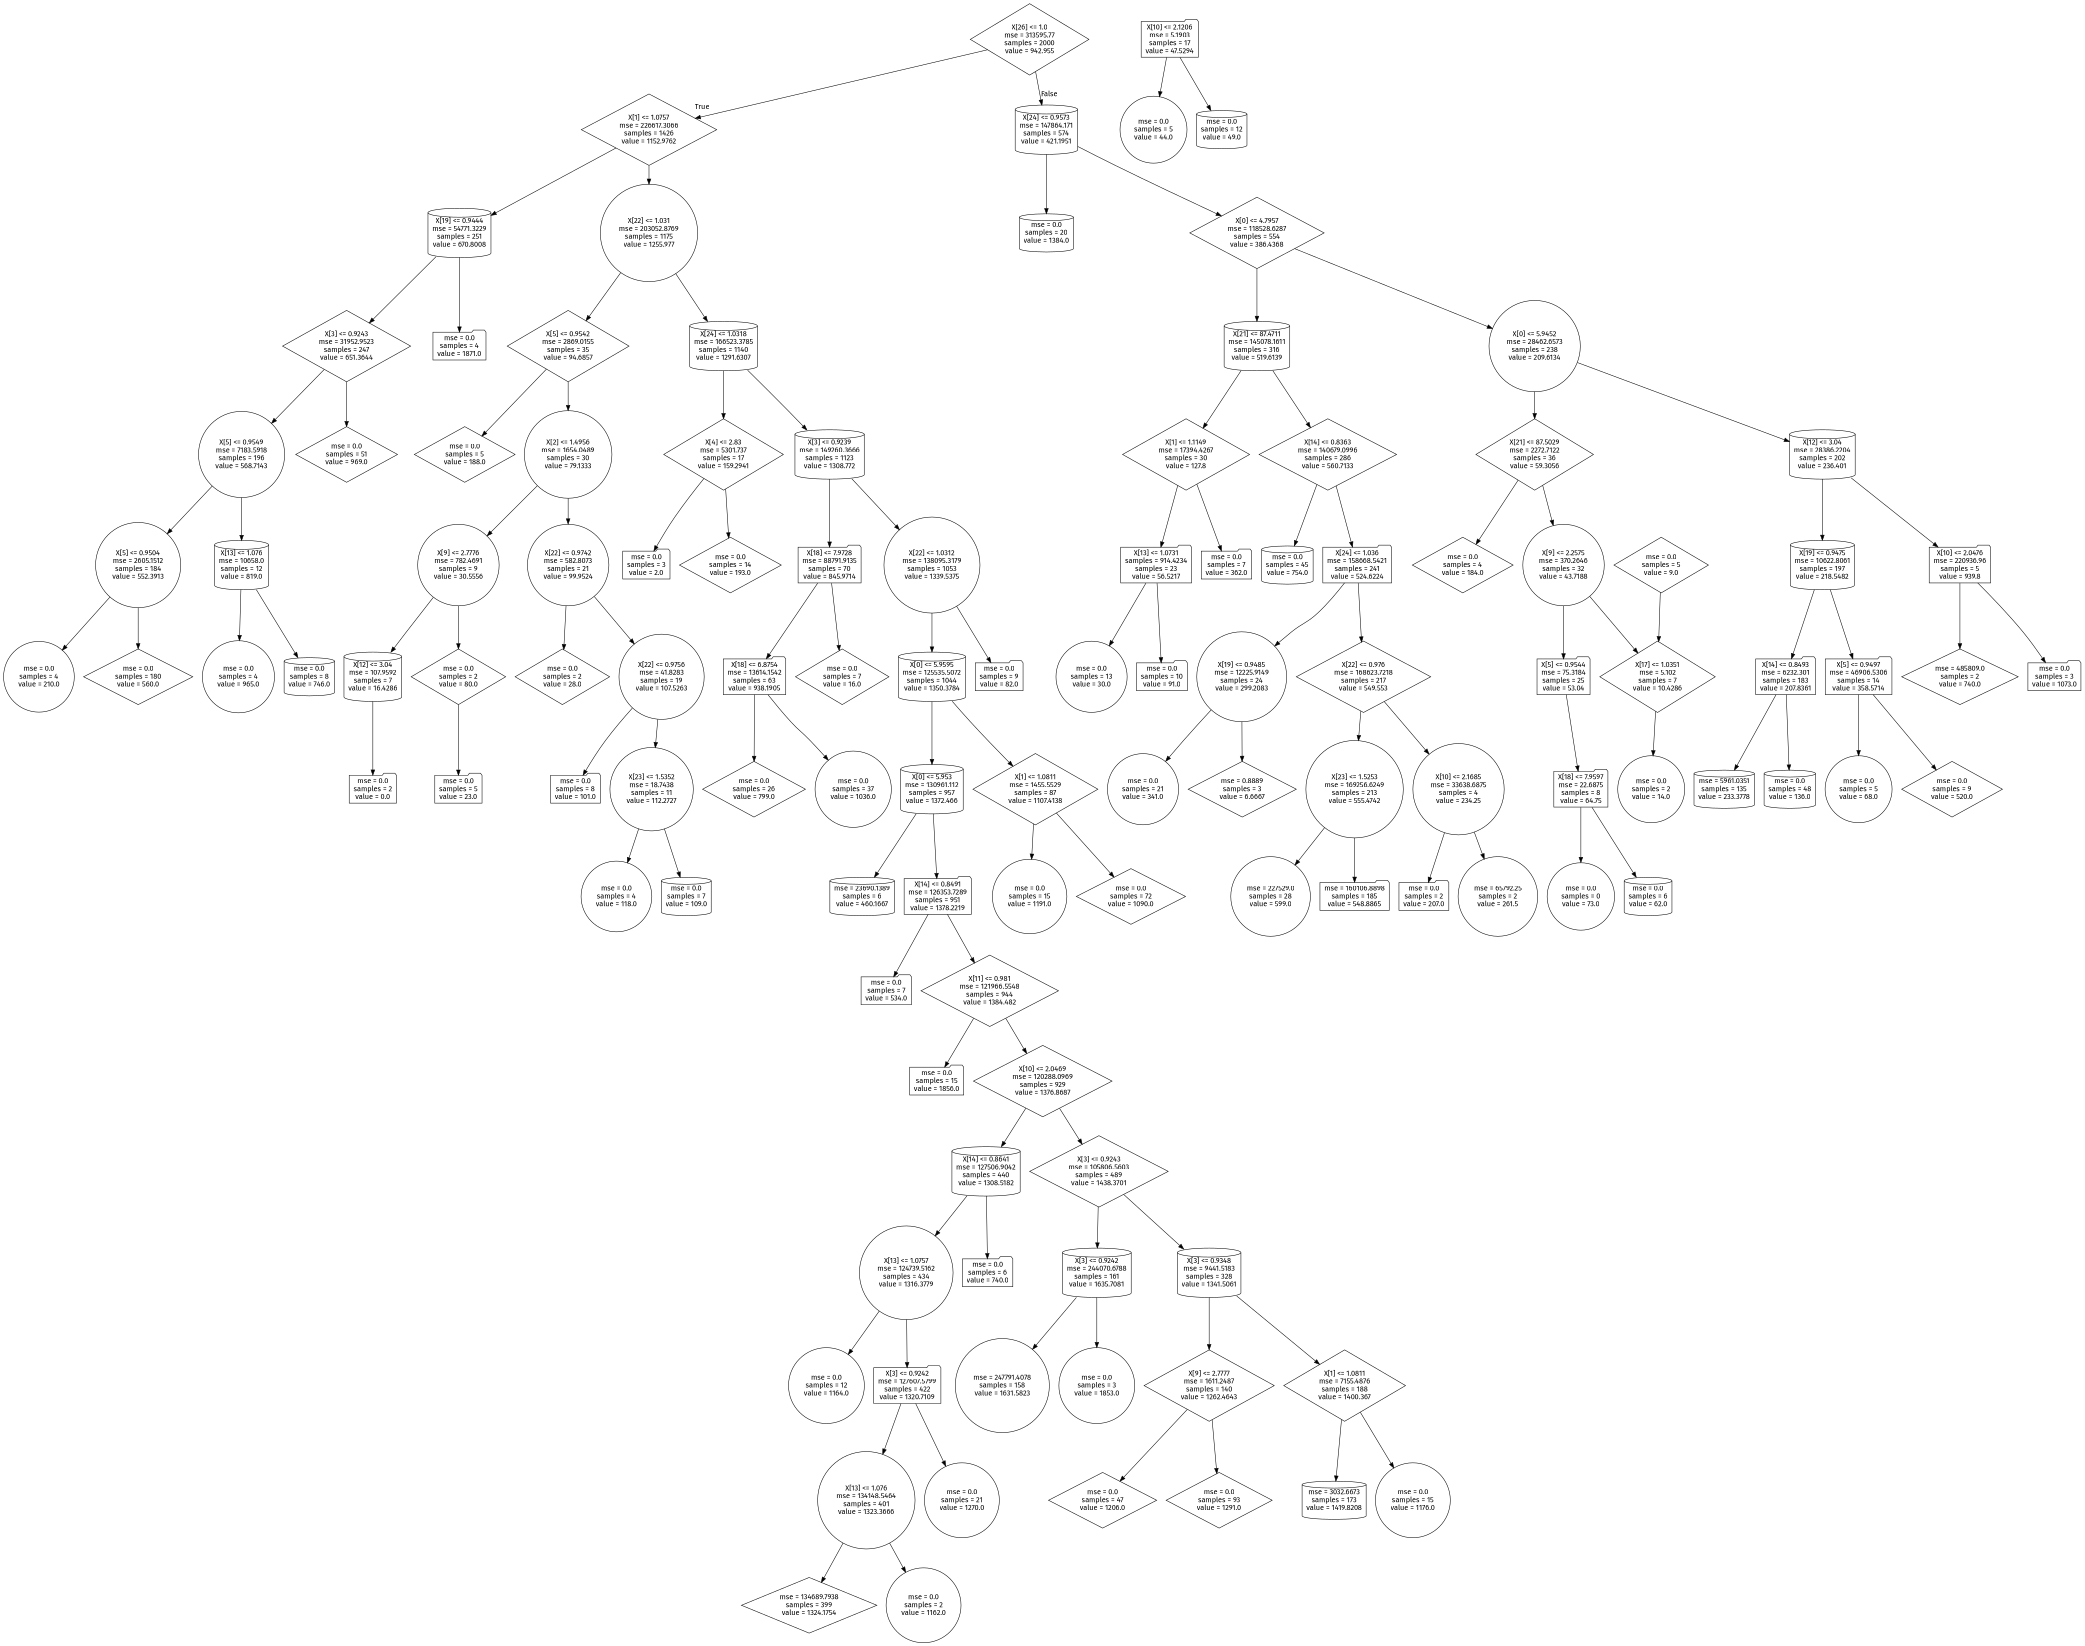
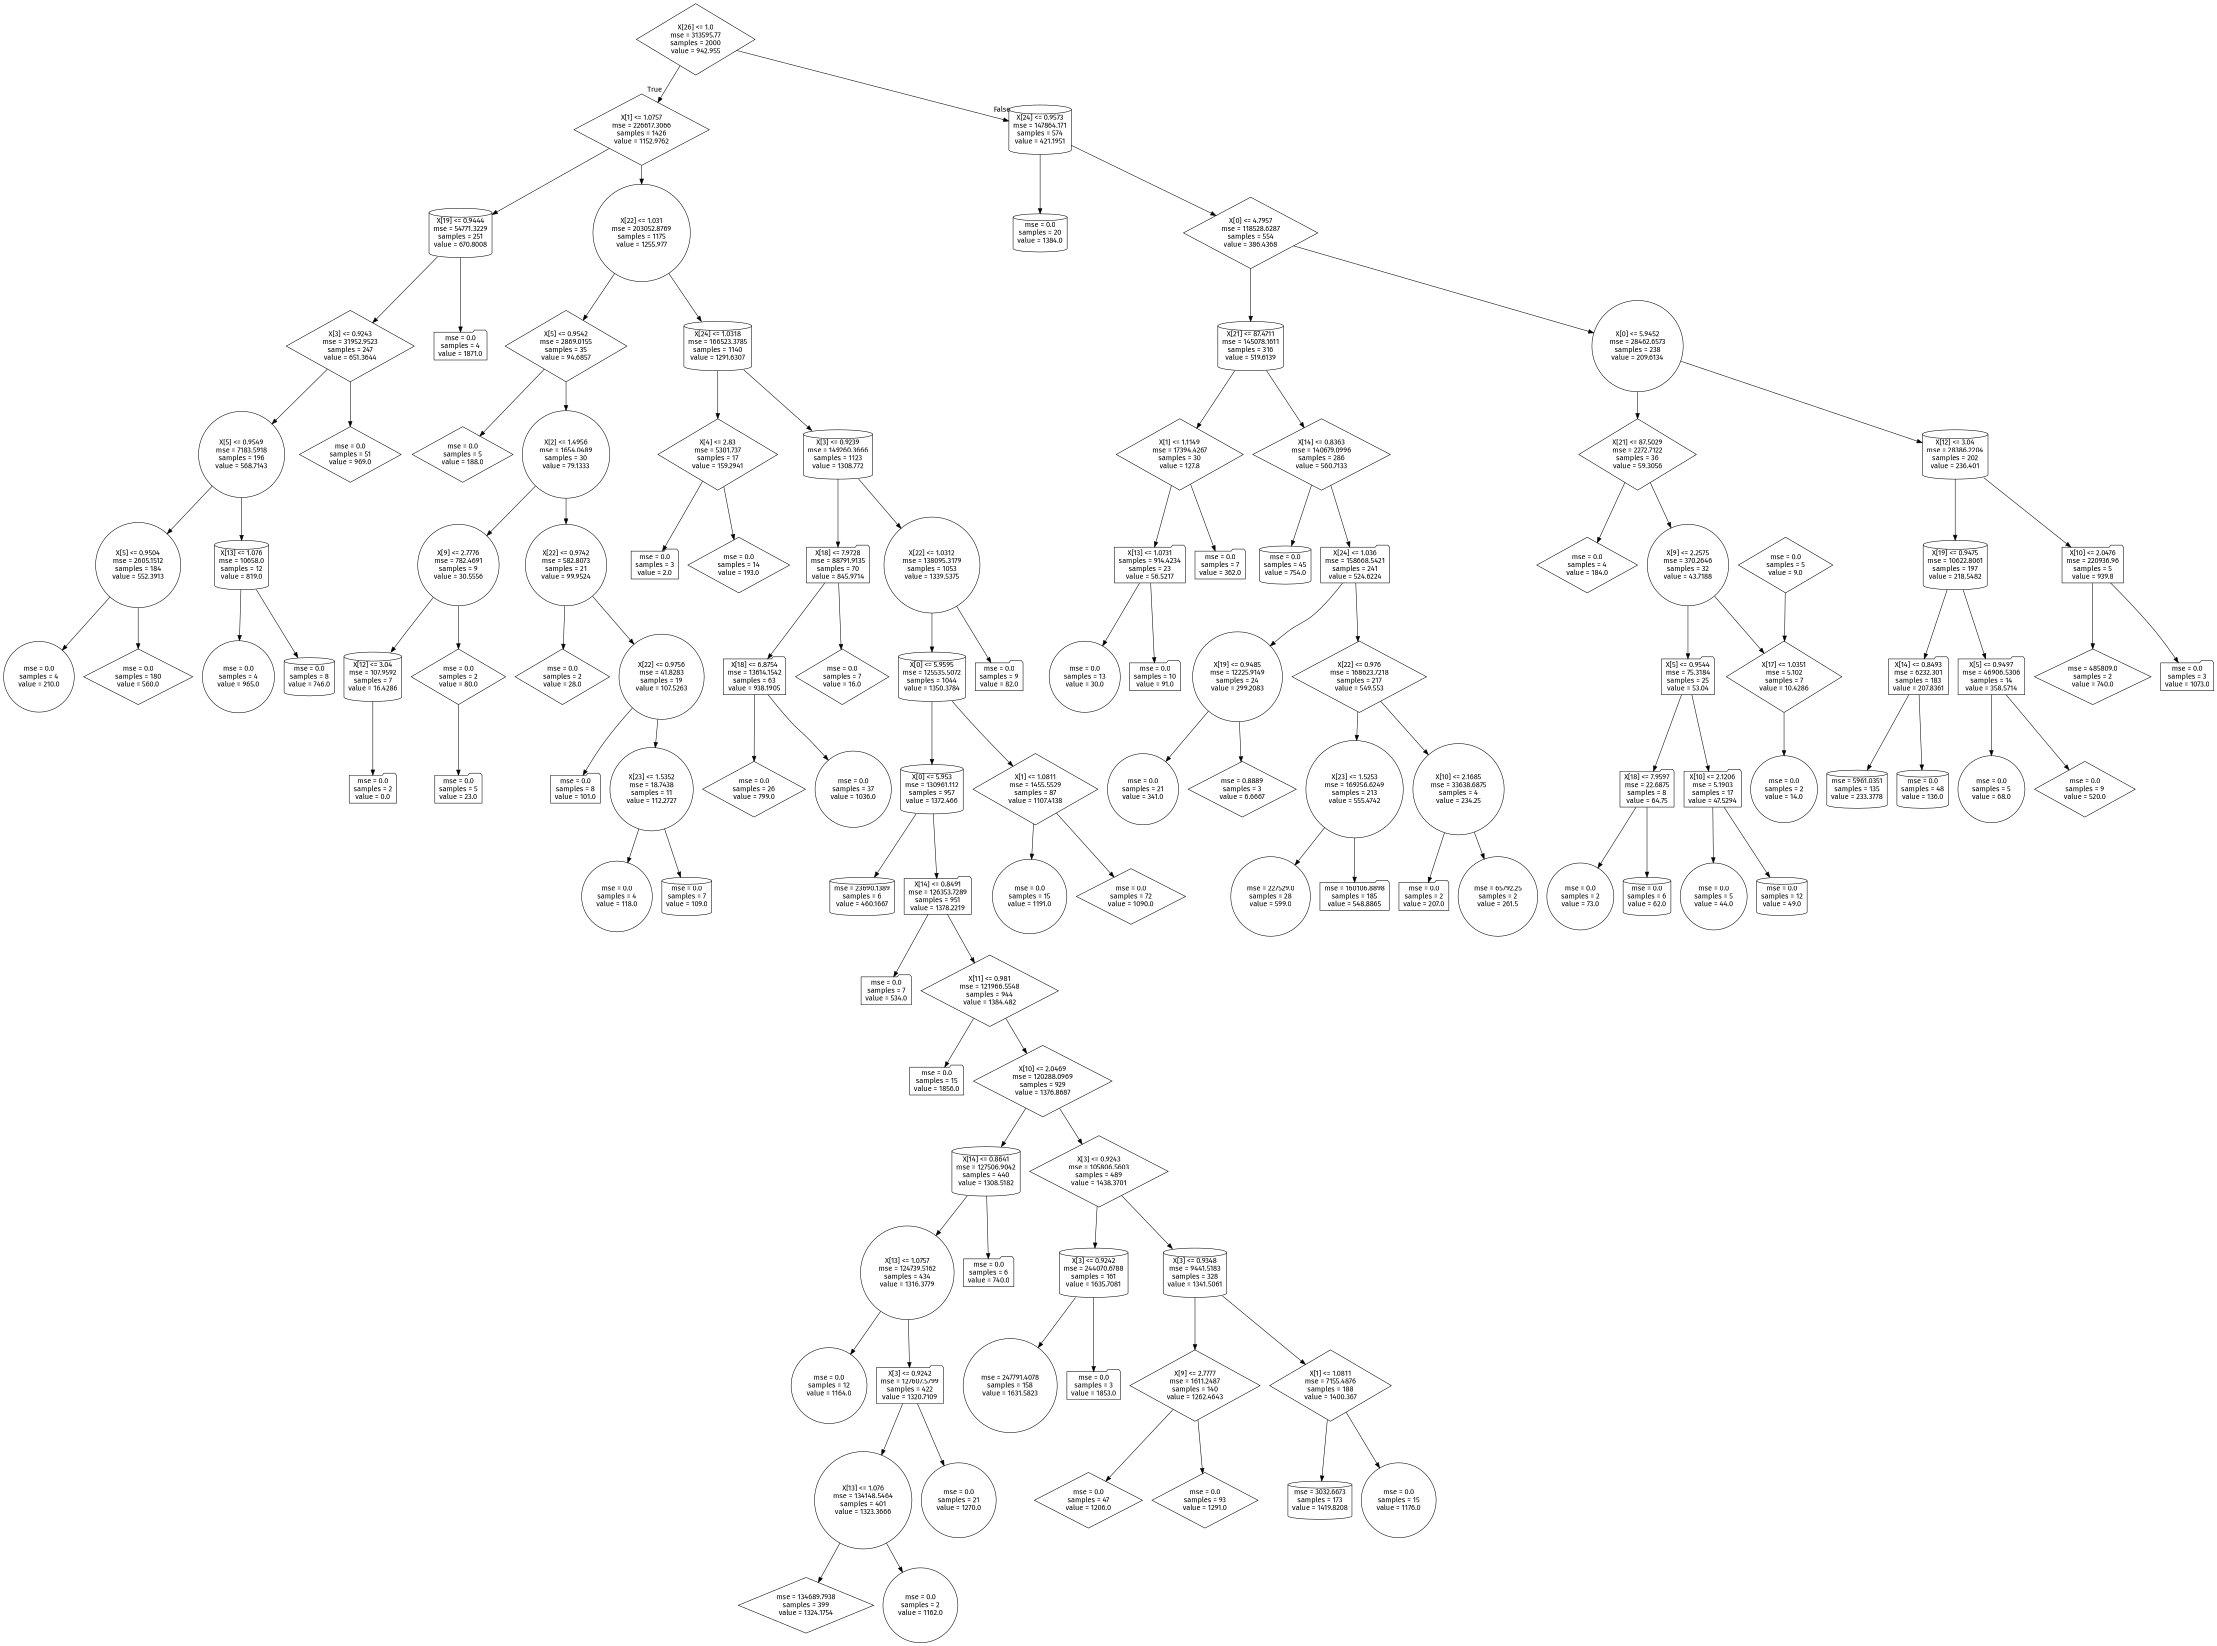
none -> (1700, 730)
(1581, 896) -> (1580, 896)
(1097, 1386) -> (1094, 1386)
